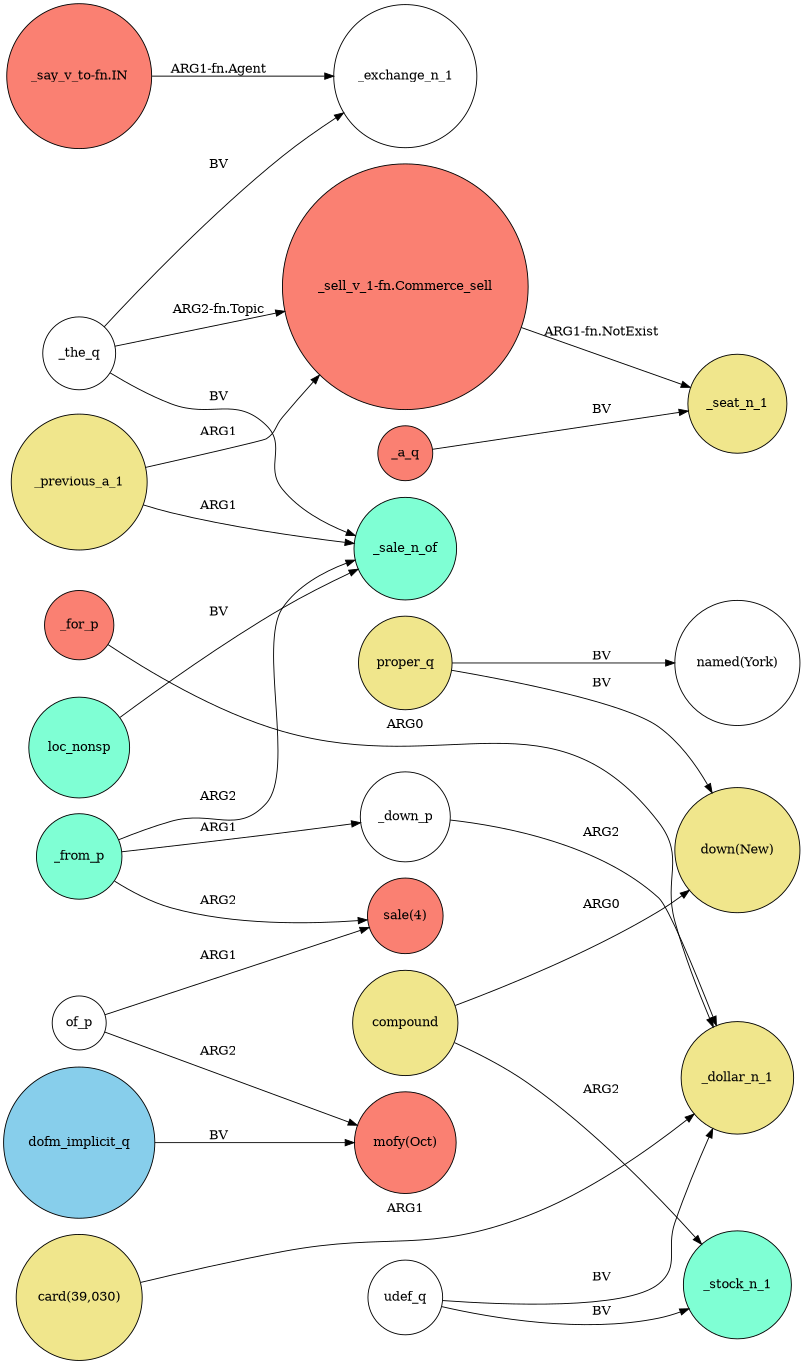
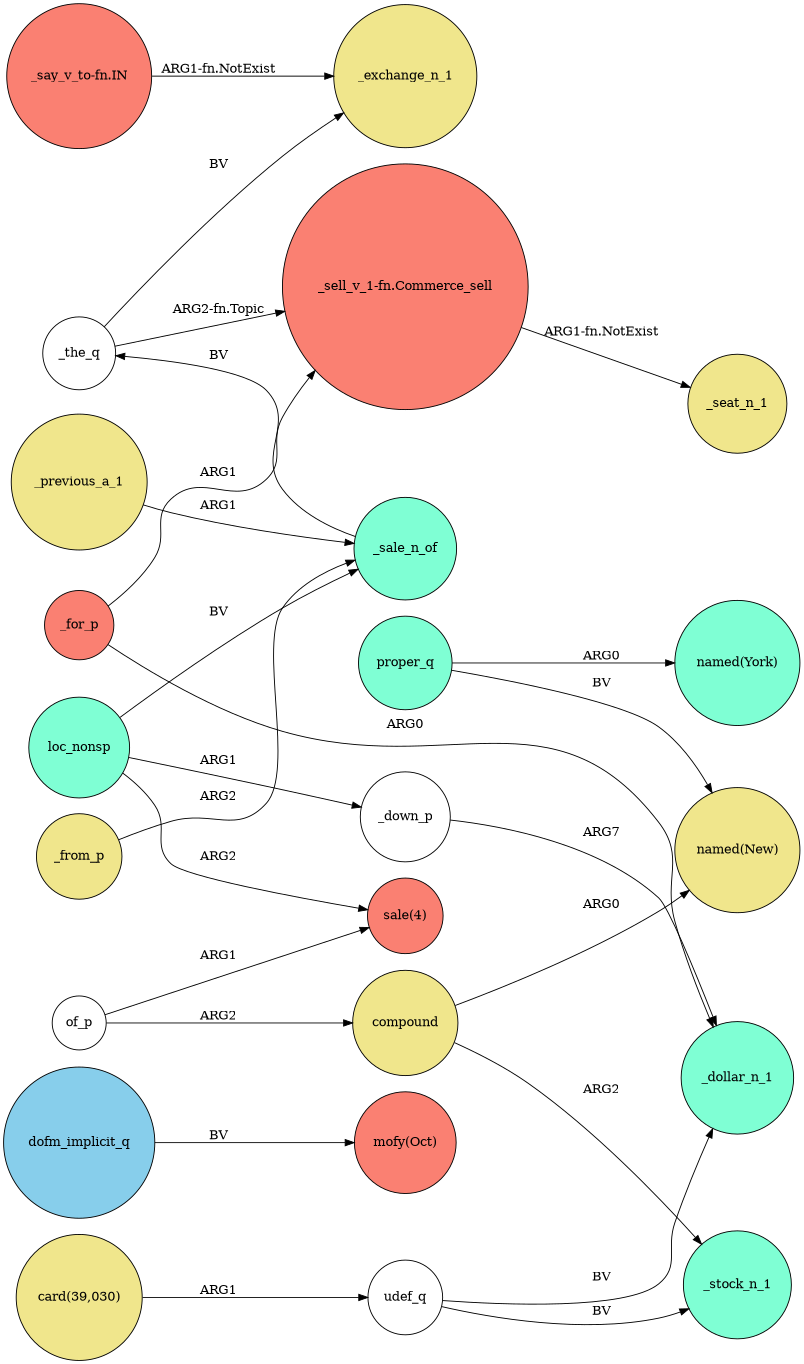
(219, 69) -> (219, 69)
(405, 76) -> (405, 76)
(257, 418) -> (277, 410)
(242, 445) -> (211, 488)
(405, 453) -> none
(601, 656) -> (601, 656)
(405, 663) -> (405, 663)
(737, 663) -> (737, 663)
(601, 833) -> (601, 833)
(237, 838) -> (241, 781)
(737, 850) -> (737, 850)
(79, 856) -> (79, 856)
(233, 919) -> (211, 878)
(227, 1077) -> (225, 1023)
(737, 1078) -> (737, 1078)
(427, 1239) -> (251, 1297)
